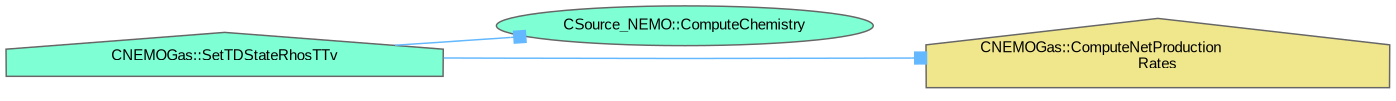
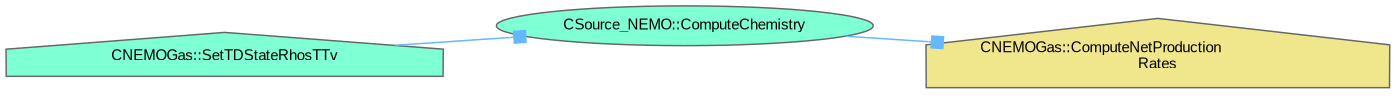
(678, 58) -> (887, 39)
